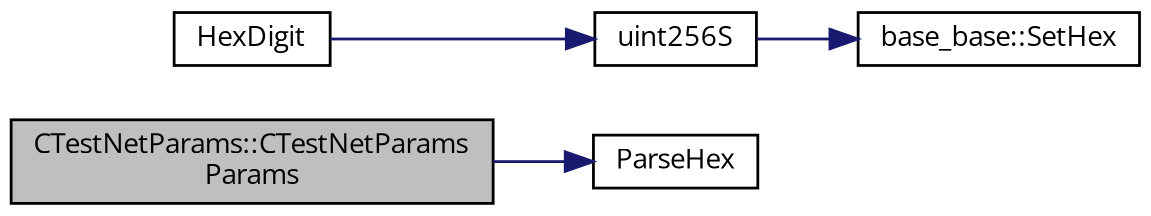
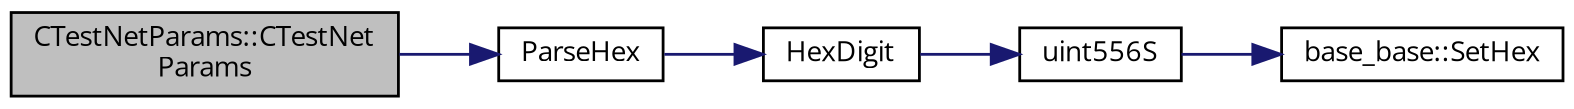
(676, 39) -> (1101, 54)
none -> (700, 54)
(252, 162) -> (205, 54)
